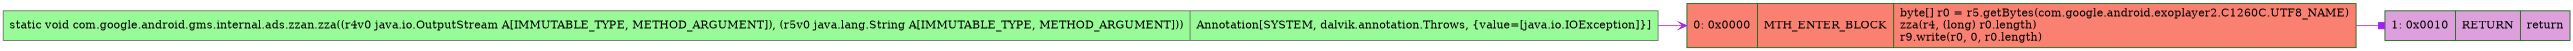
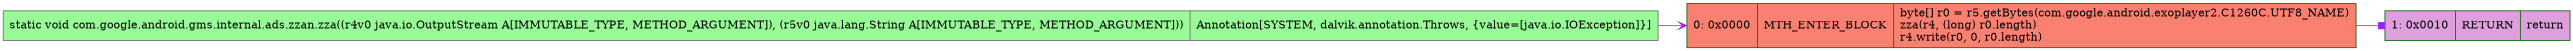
(1971, 37) -> (1971, 37)
